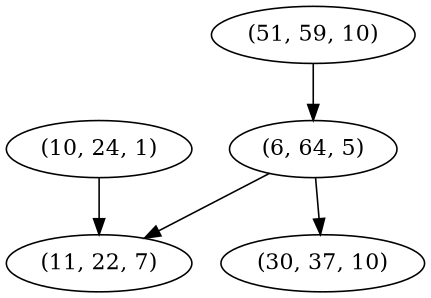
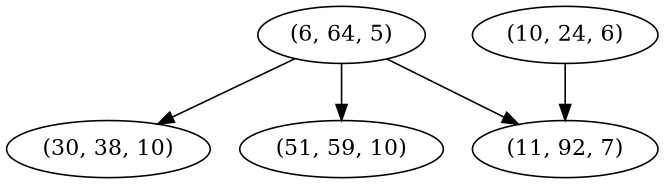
(313, 84) -> (342, 84)
(99, 149) -> (565, 35)
(99, 263) -> (565, 149)
(323, 263) -> (108, 149)
